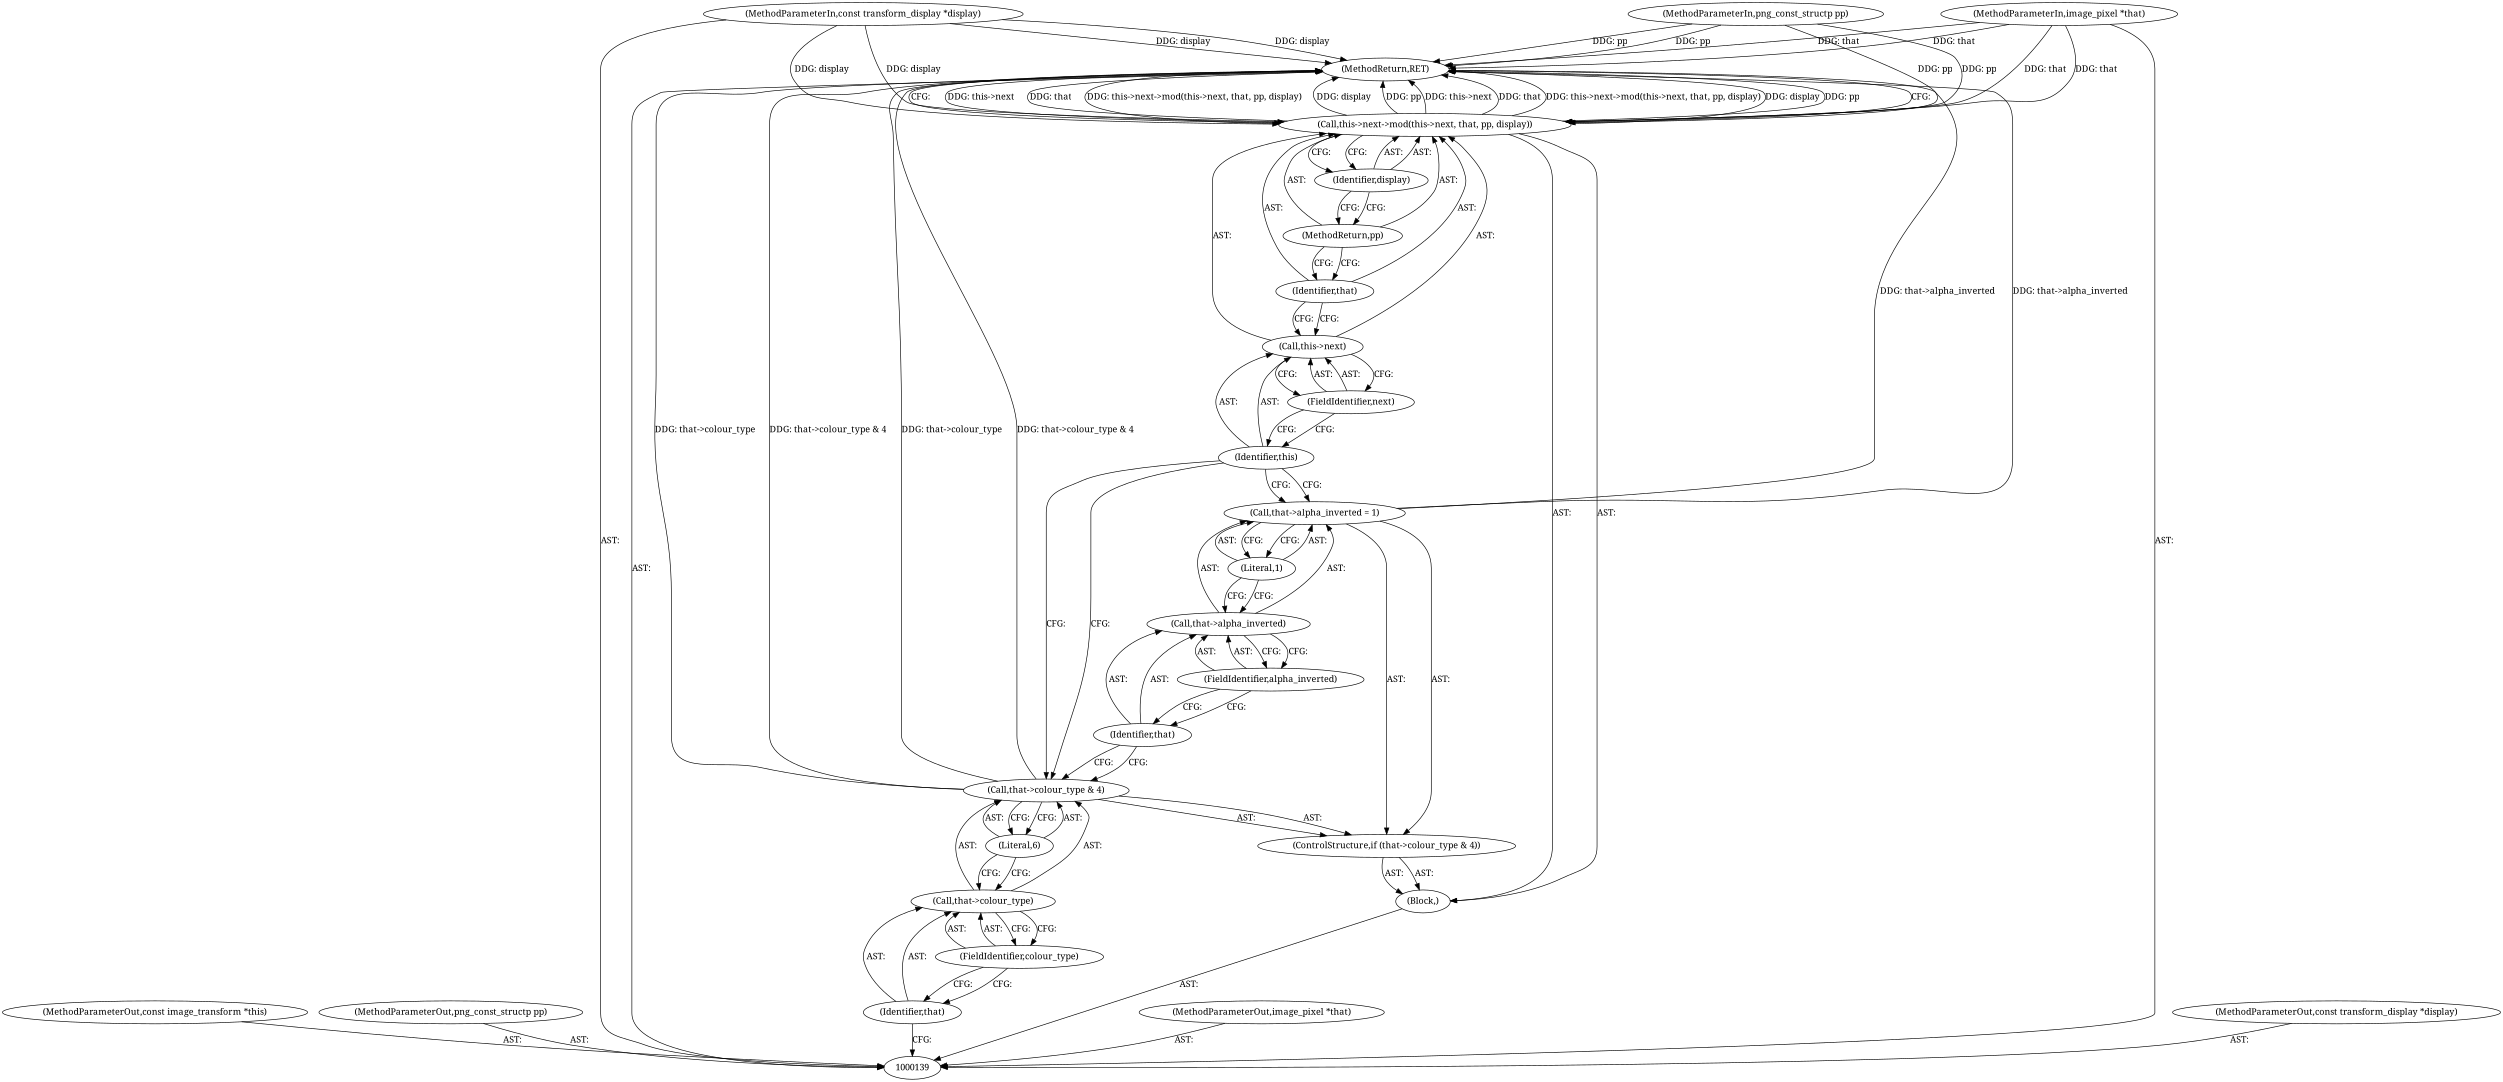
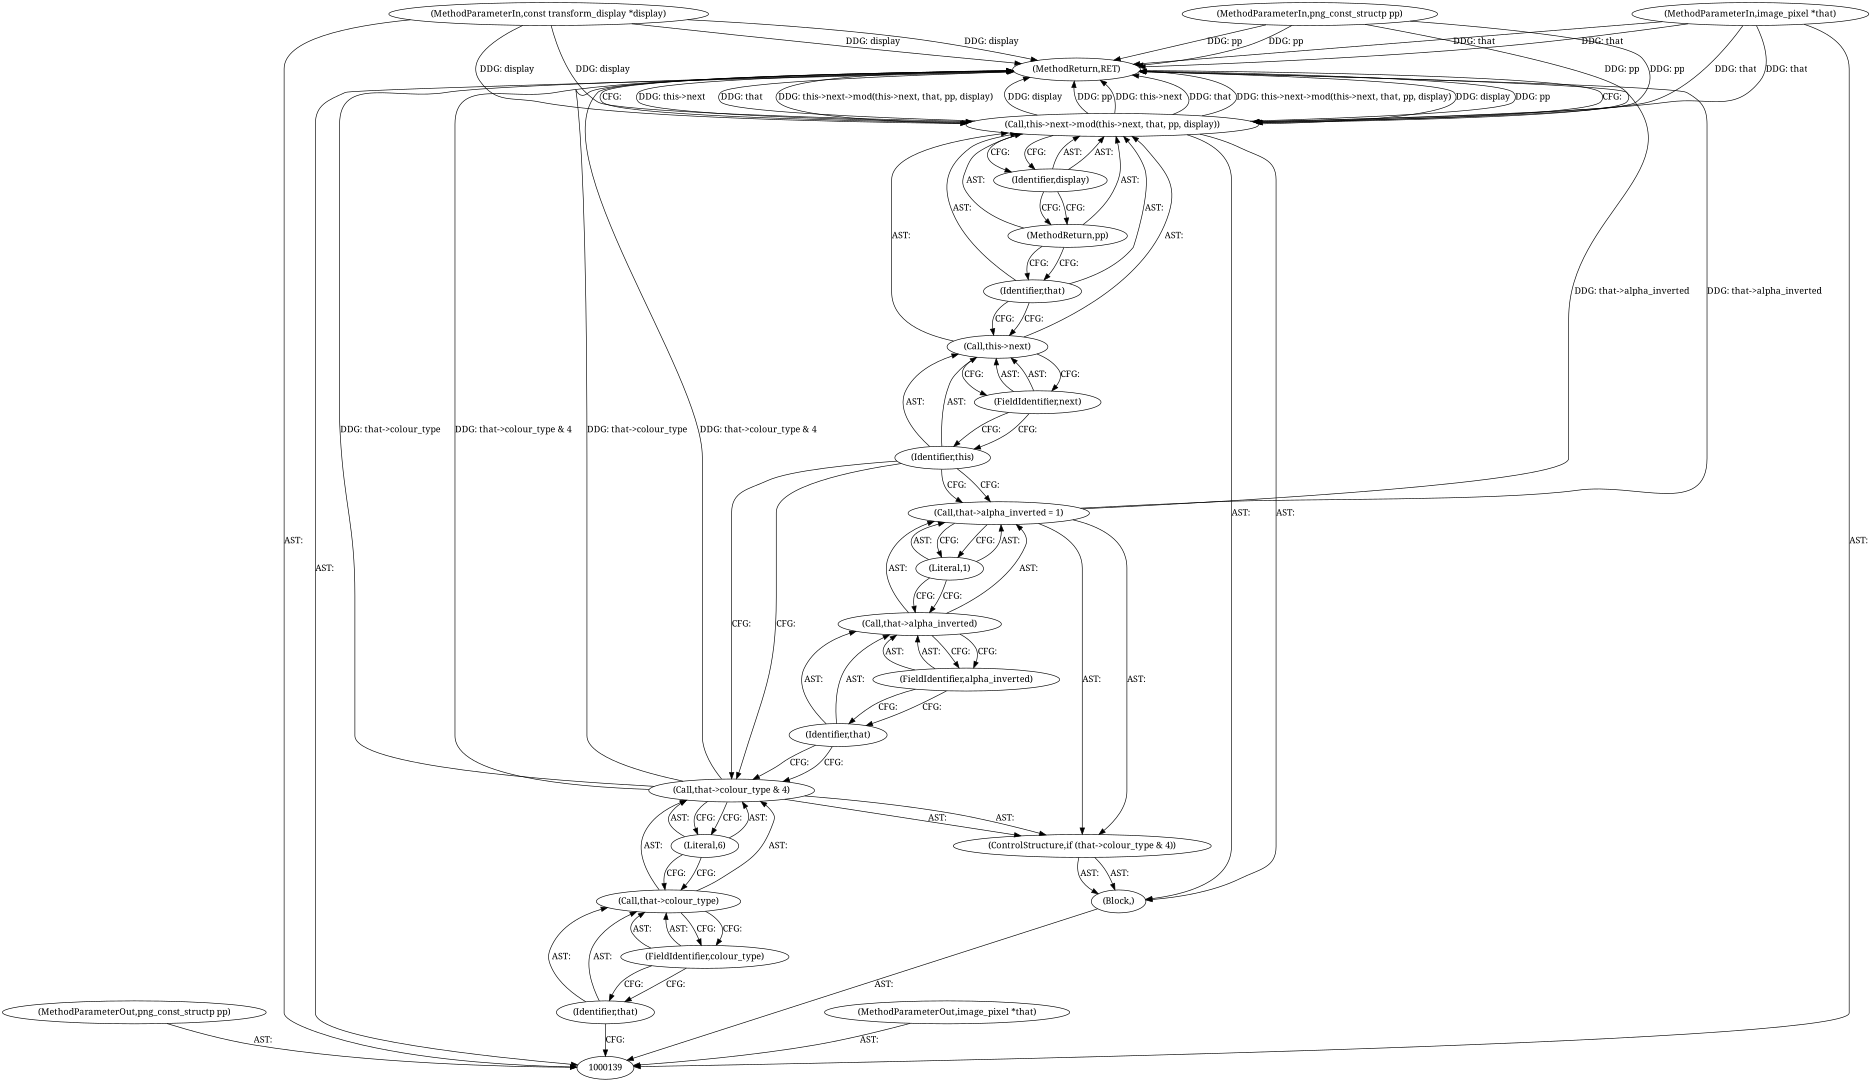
(155, 1012) -> none
(2337, 1012) -> none
